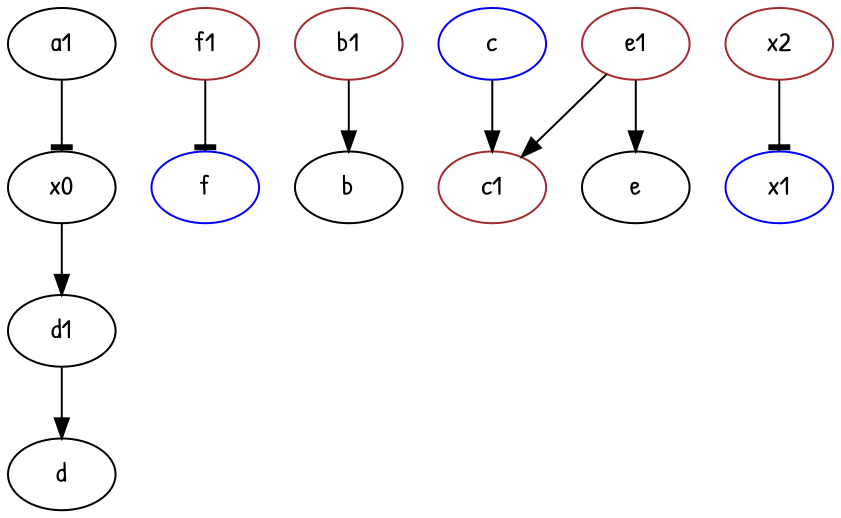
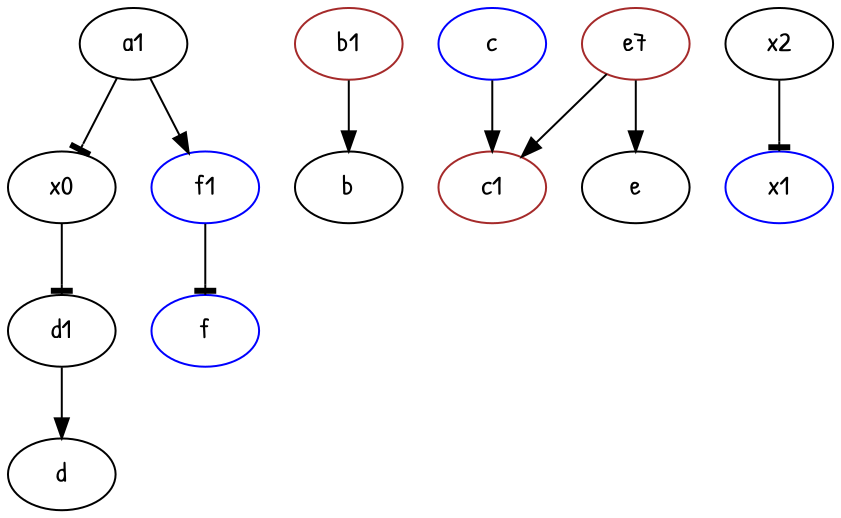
(205, 44) -> (205, 187)
(636, 44) -> (636, 44)
(779, 44) -> (779, 44)
none -> (165, 107)
(62, 249) -> (62, 254)
